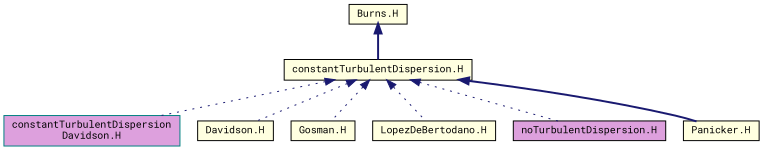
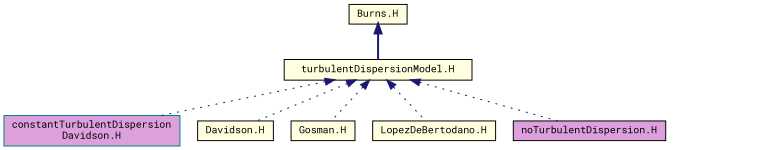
(378, 70) -> (378, 70)
(721, 131) -> none
